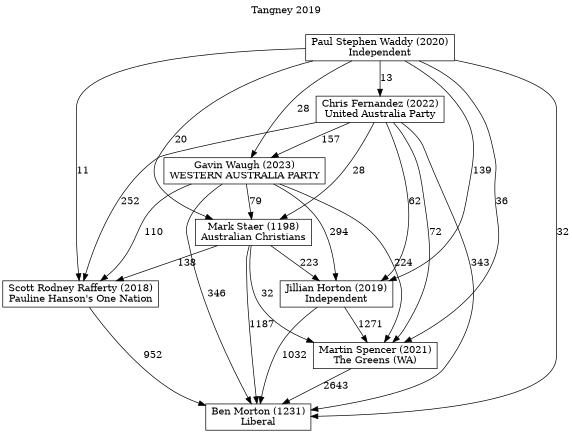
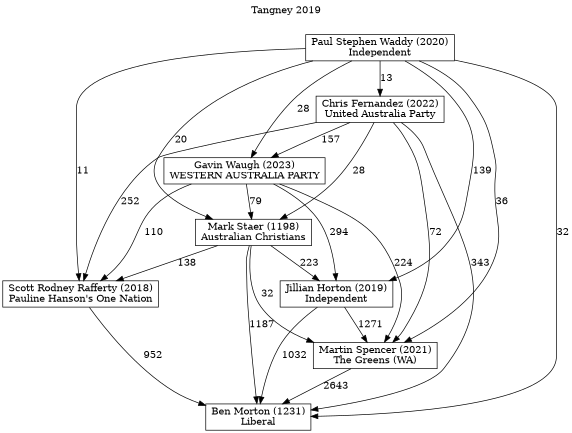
(408, 201) -> none
(200, 288) -> none
